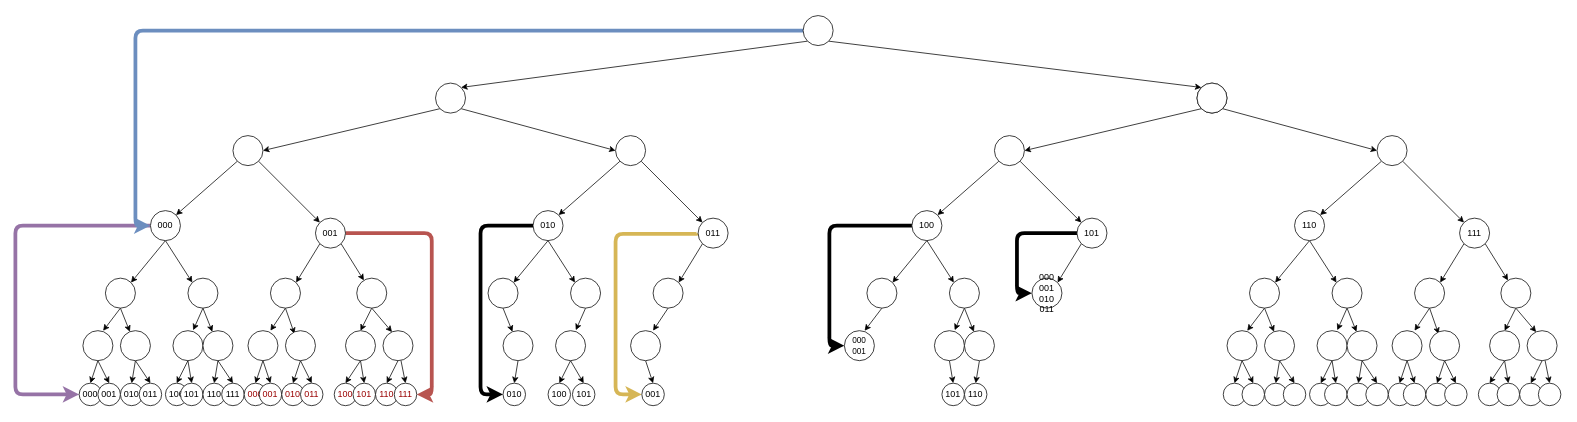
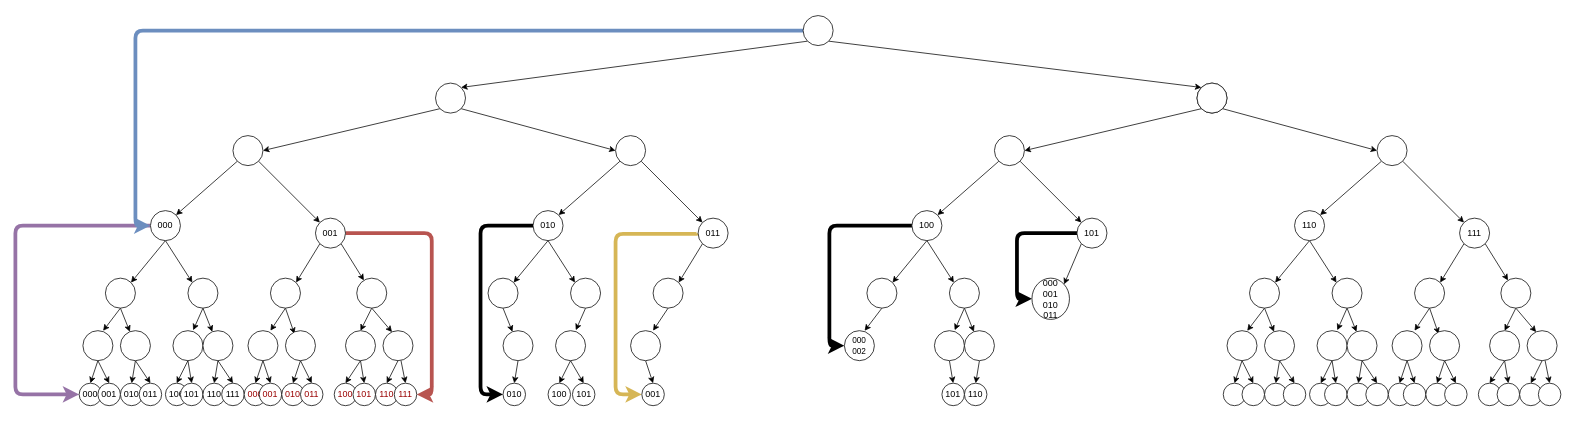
(1047, 293) -> (1050, 299)
(859, 345) -> (859, 345)
